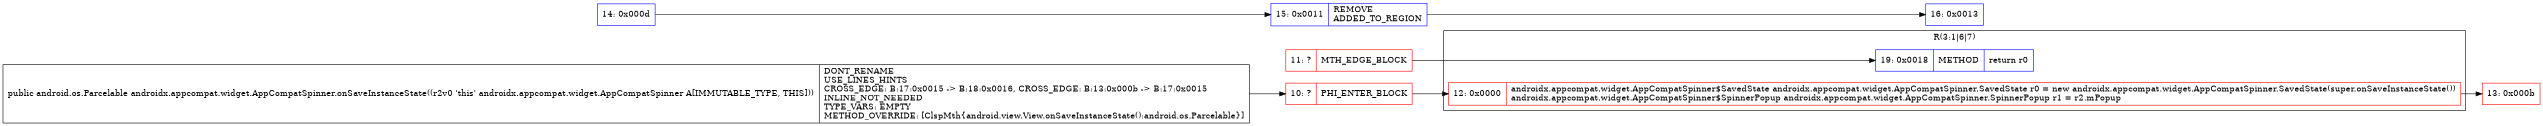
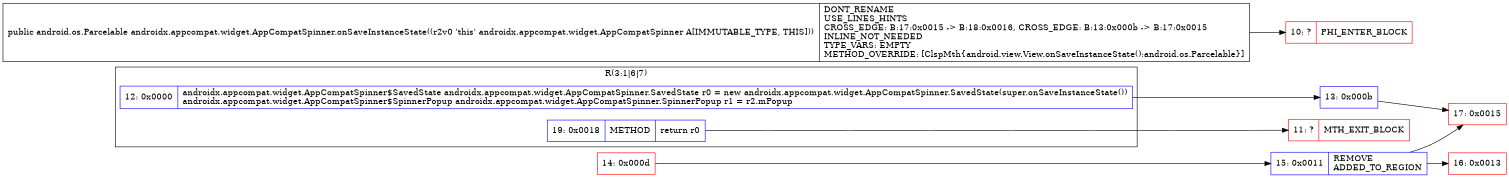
(626, 15) -> (626, 164)
(1955, 15) -> (1477, 164)
(1364, 60) -> (1364, 130)
(1641, 60) -> (994, 130)
(1427, 94) -> none
(1955, 94) -> (626, 97)
(2511, 94) -> (1349, 97)
none -> (1477, 114)
